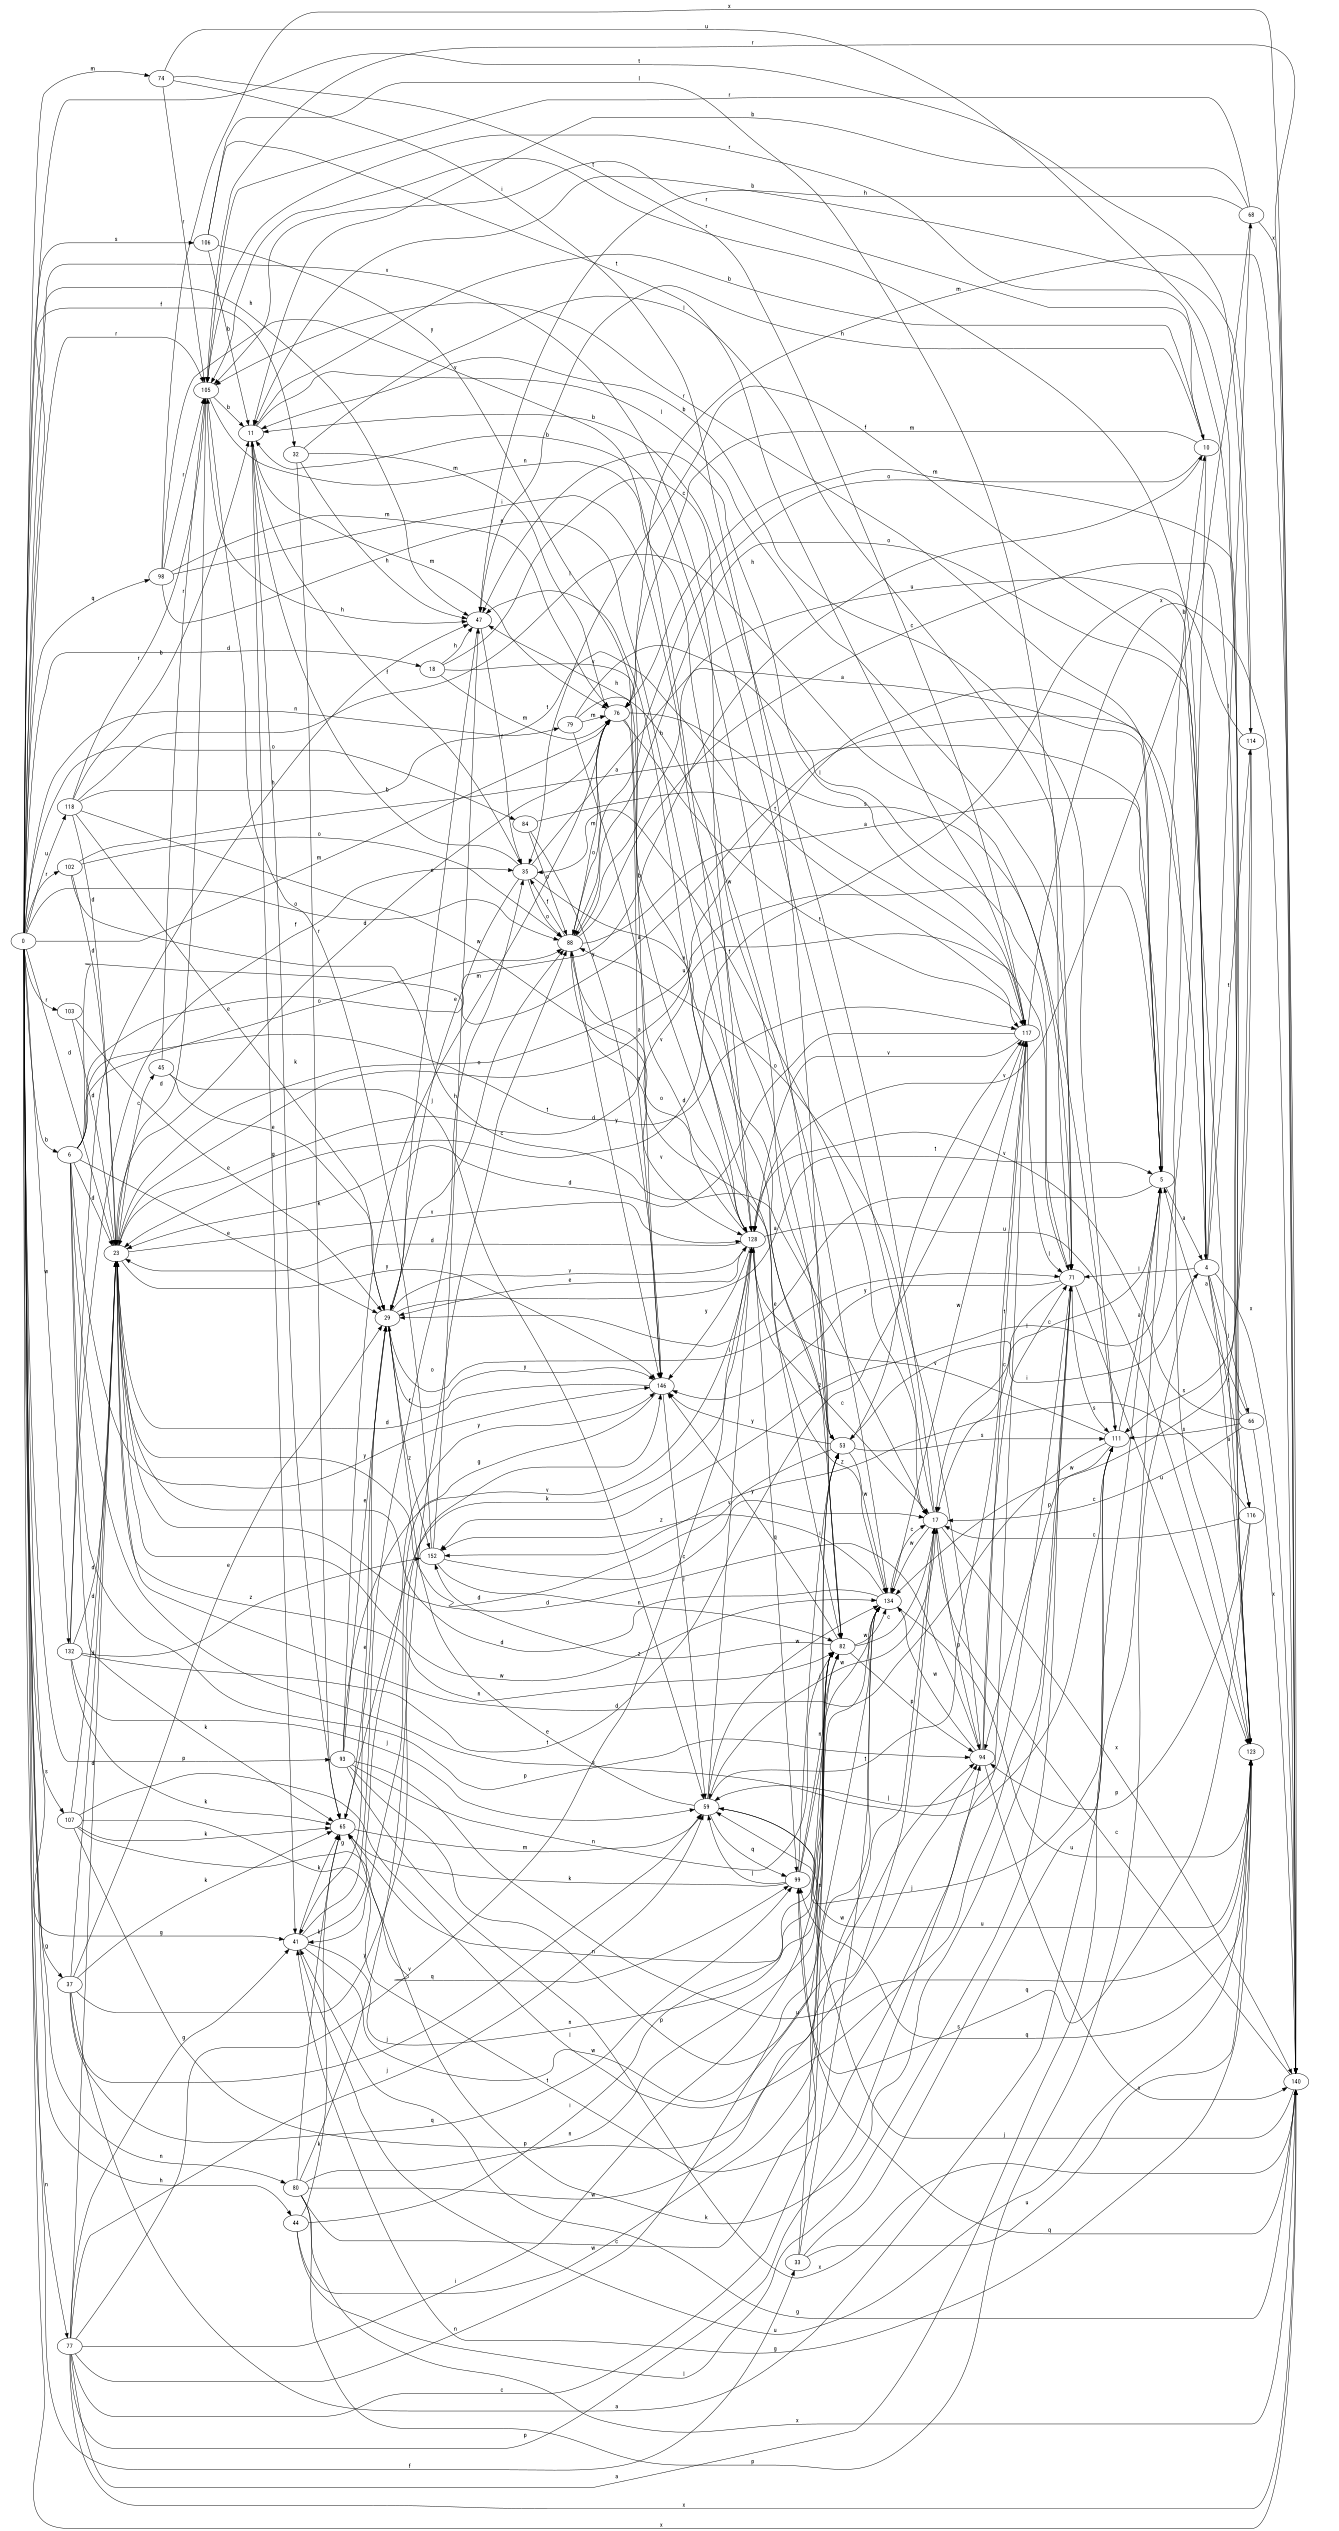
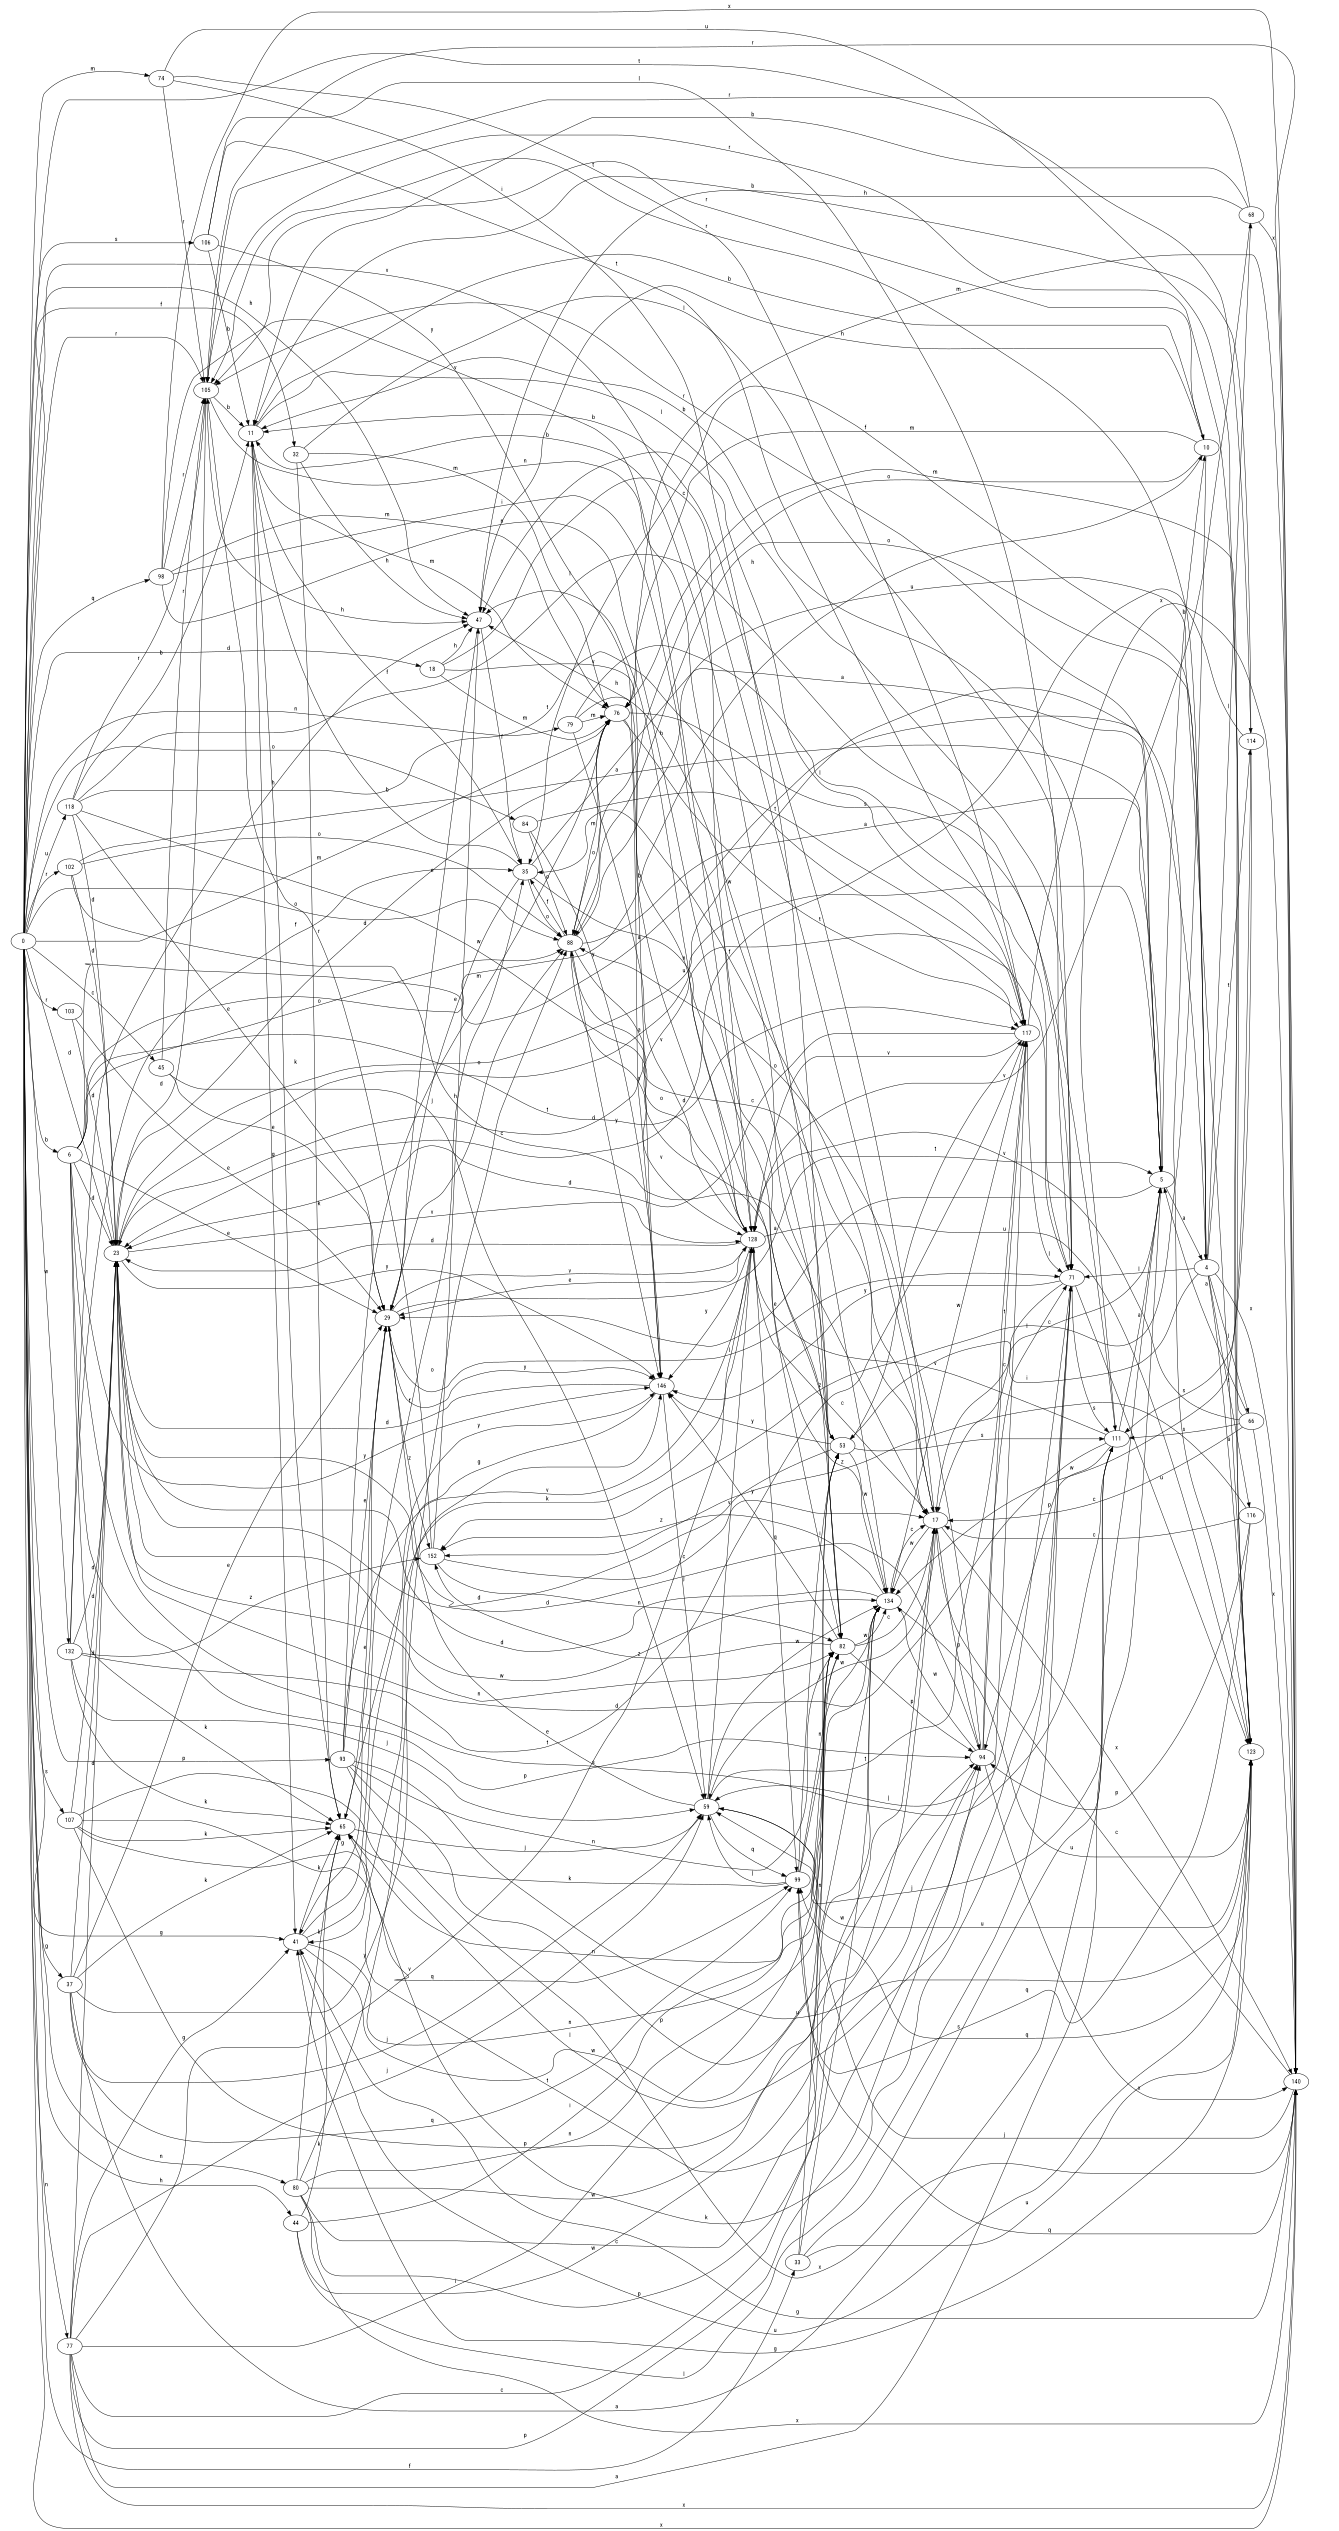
(1223, 647) -> (818, 1172)
(136, 1131) -> (94, 999)
(525, 1847) -> (525, 1847)
(649, 2226) -> none
(992, 2254) -> (753, 2238)
